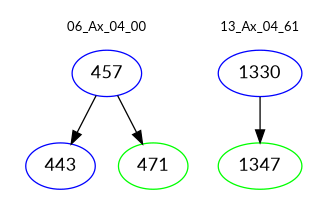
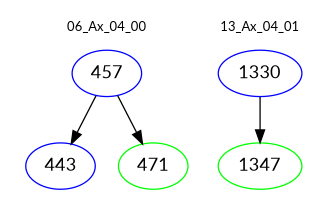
(260, 28) -> (260, 28)
